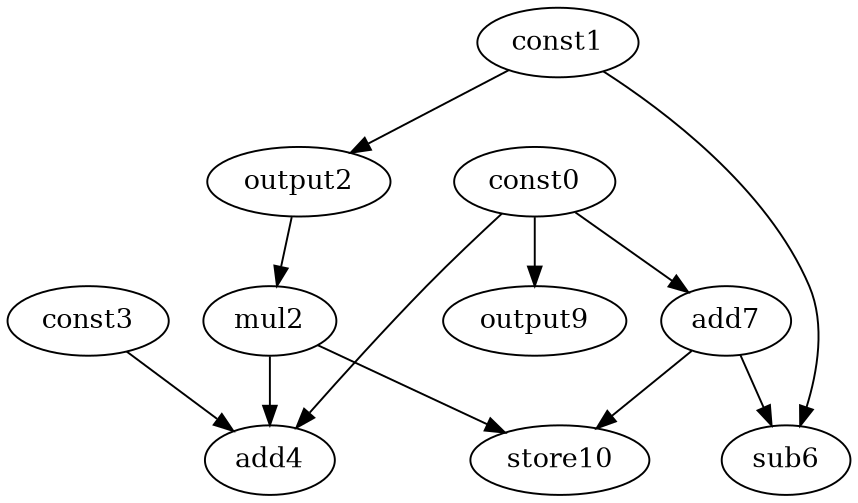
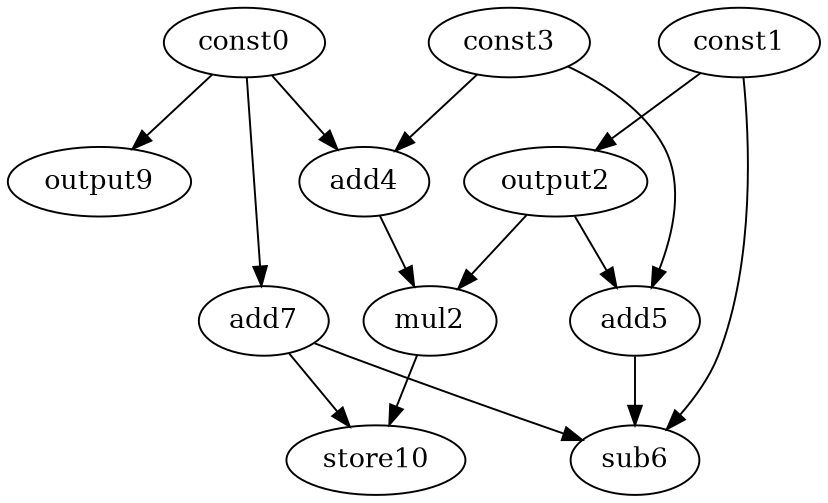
none -> (635, 321)
(270, 381) -> (393, 242)
